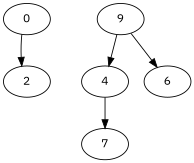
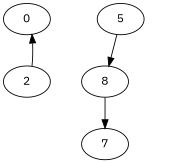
(121, 19) -> (121, 19)
(21, 46) -> (33, 55)
(105, 82) -> (105, 82)
(168, 82) -> none
